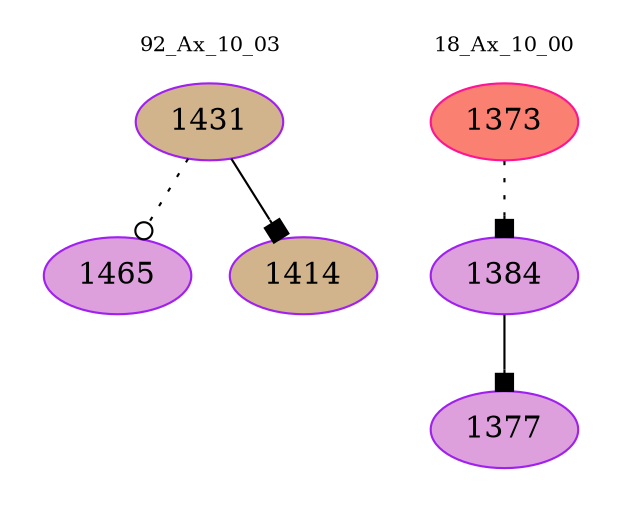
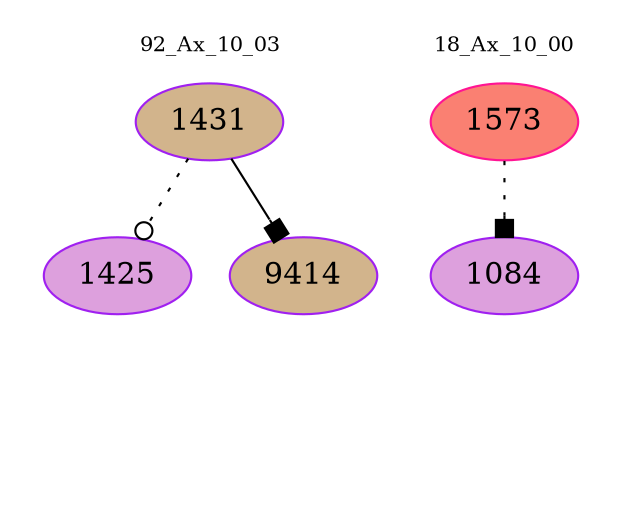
(504, 122) -> (504, 122)
(118, 276) -> (118, 276)
(304, 276) -> (304, 276)
(504, 276) -> (504, 276)
(504, 430) -> none
